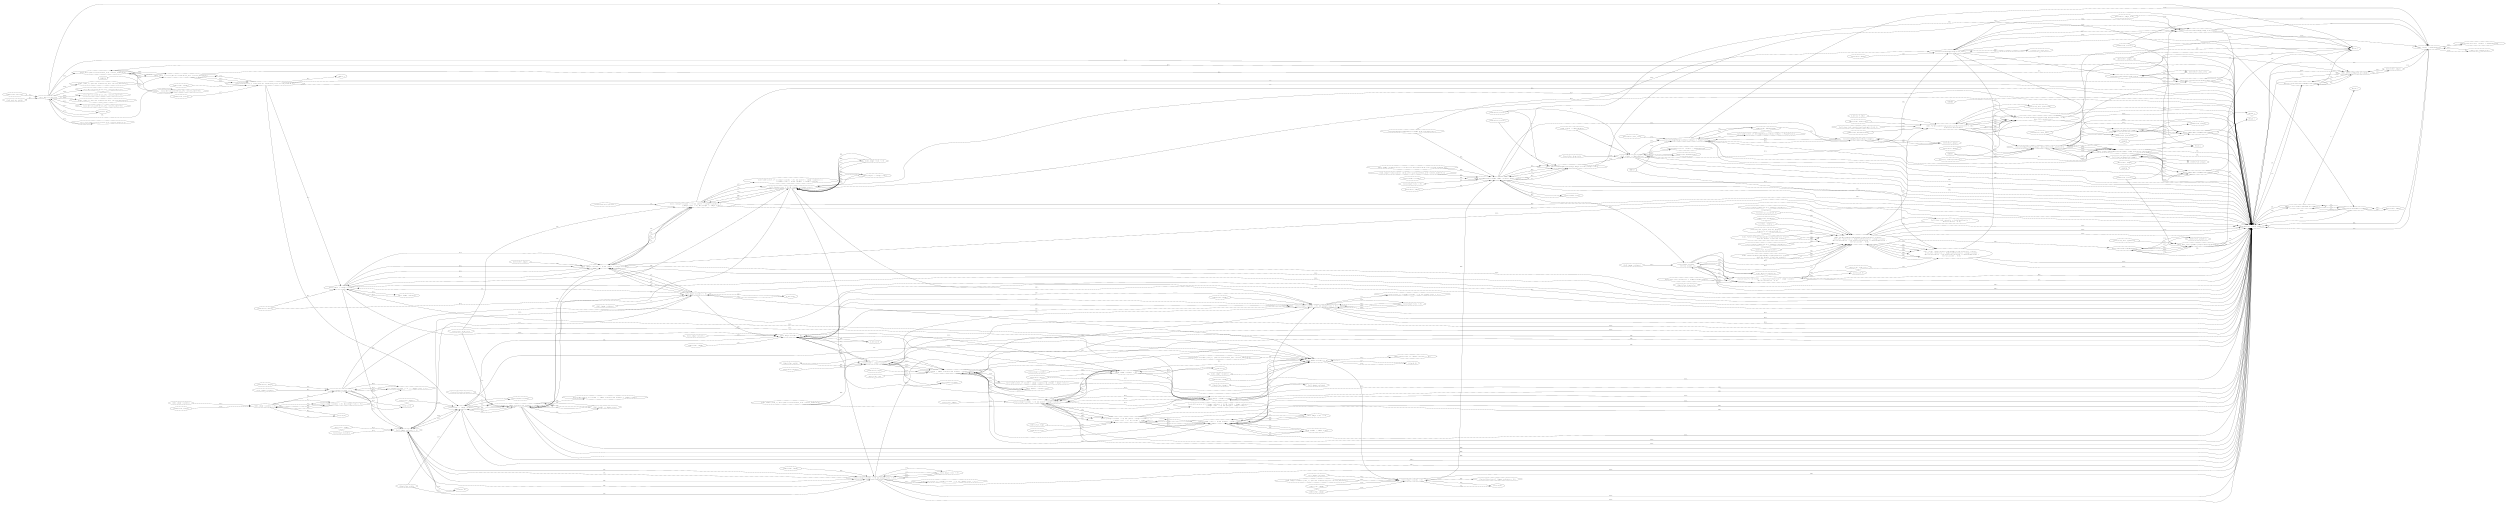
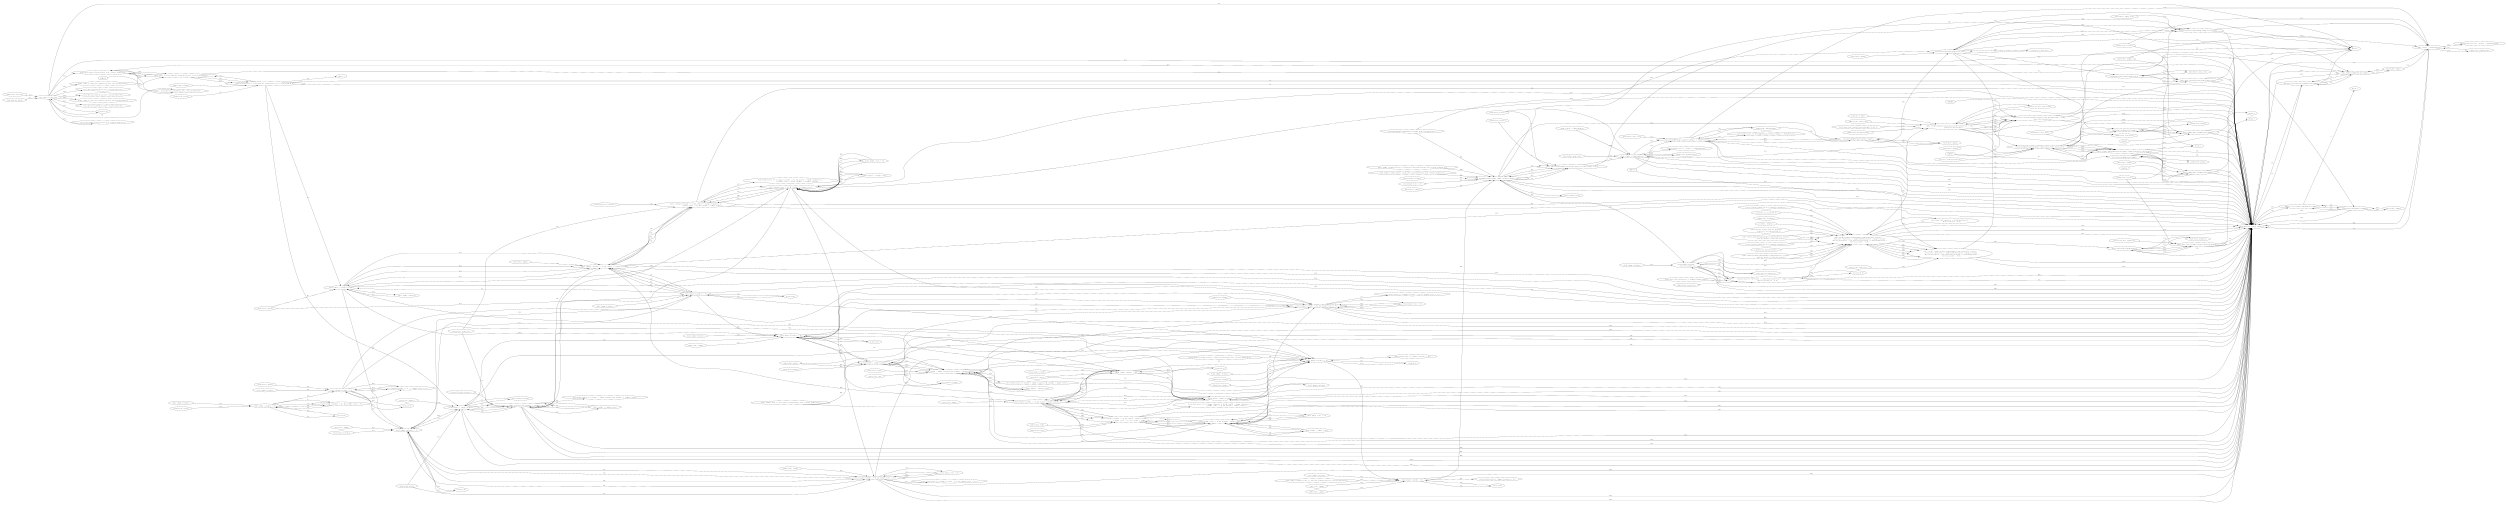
(996, 392) -> (781, 380)
